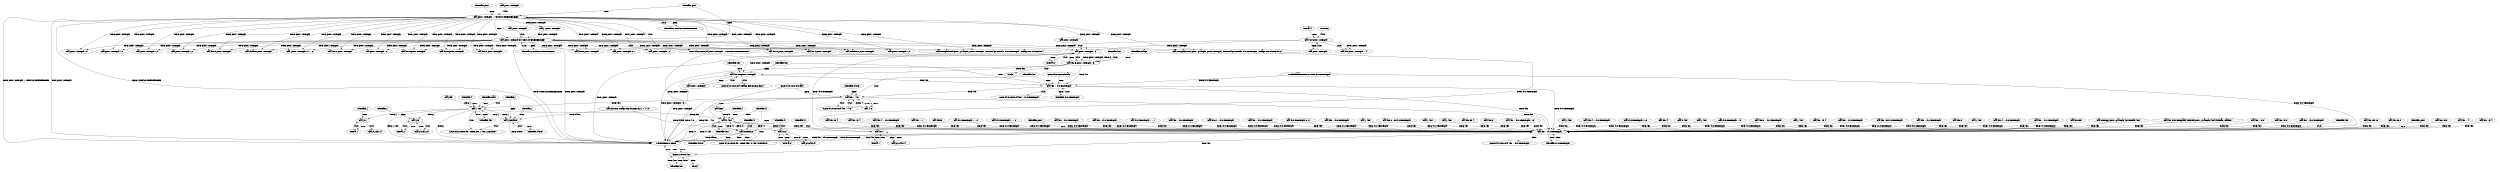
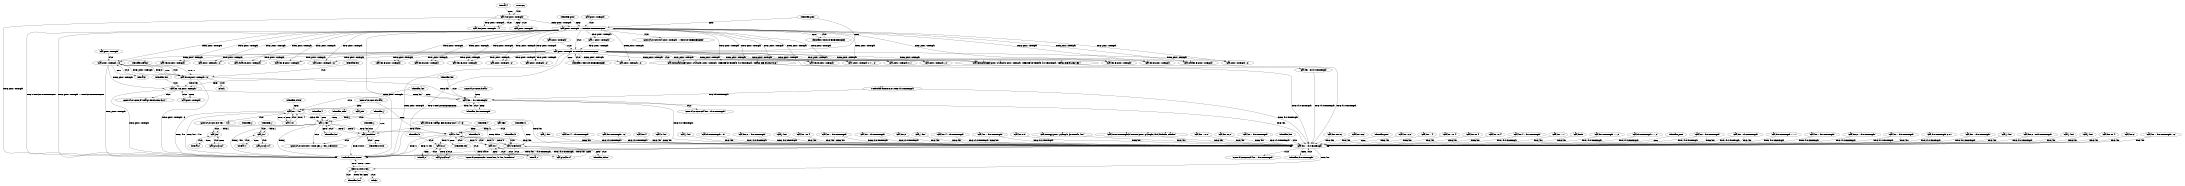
(1199, 43) -> (546, 22)
(621, 45) -> (951, 67)
(1128, 57) -> (191, 70)
